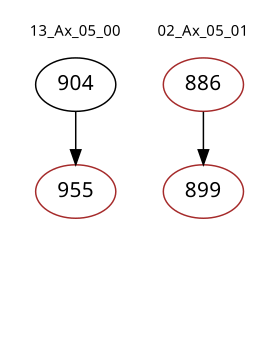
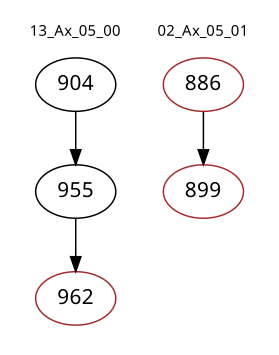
(76, 192) -> (76, 192)
none -> (76, 298)
